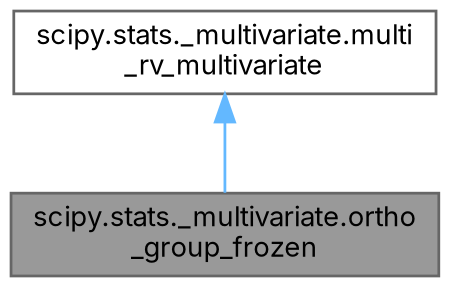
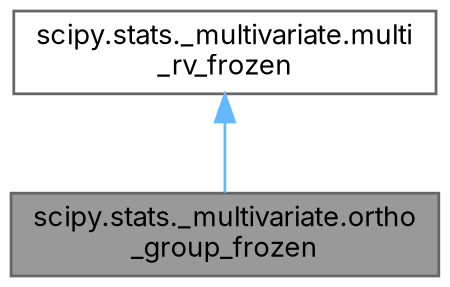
(225, 52) -> (225, 52)
